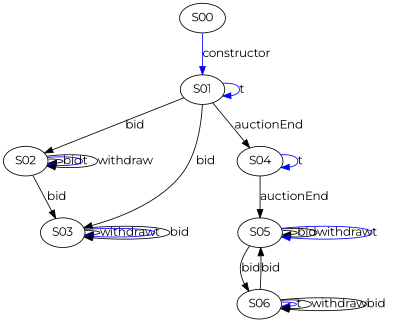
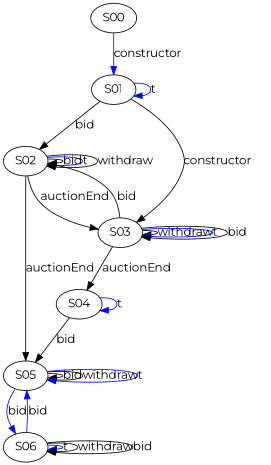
(229, 122) -> (102, 265)
(206, 161) -> (217, 161)
none -> (98, 181)
(57, 197) -> (75, 197)
(295, 197) -> (66, 340)
none -> (26, 264)
(241, 264) -> (7, 407)
(261, 273) -> (27, 416)
